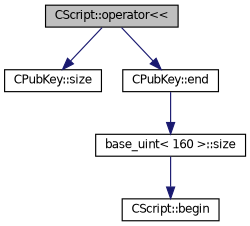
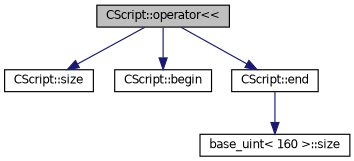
(53, 81) -> (49, 81)
(171, 81) -> (275, 81)
(171, 172) -> (163, 43)
